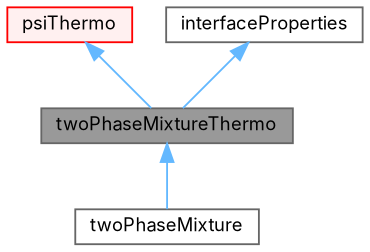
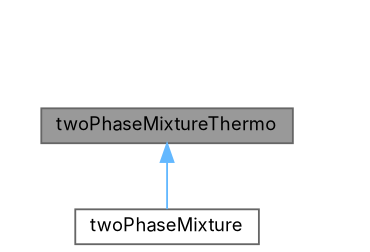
(70, 25) -> none
(264, 25) -> none
